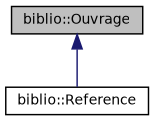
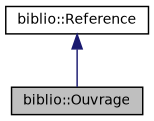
(77, 68) -> (77, 68)
